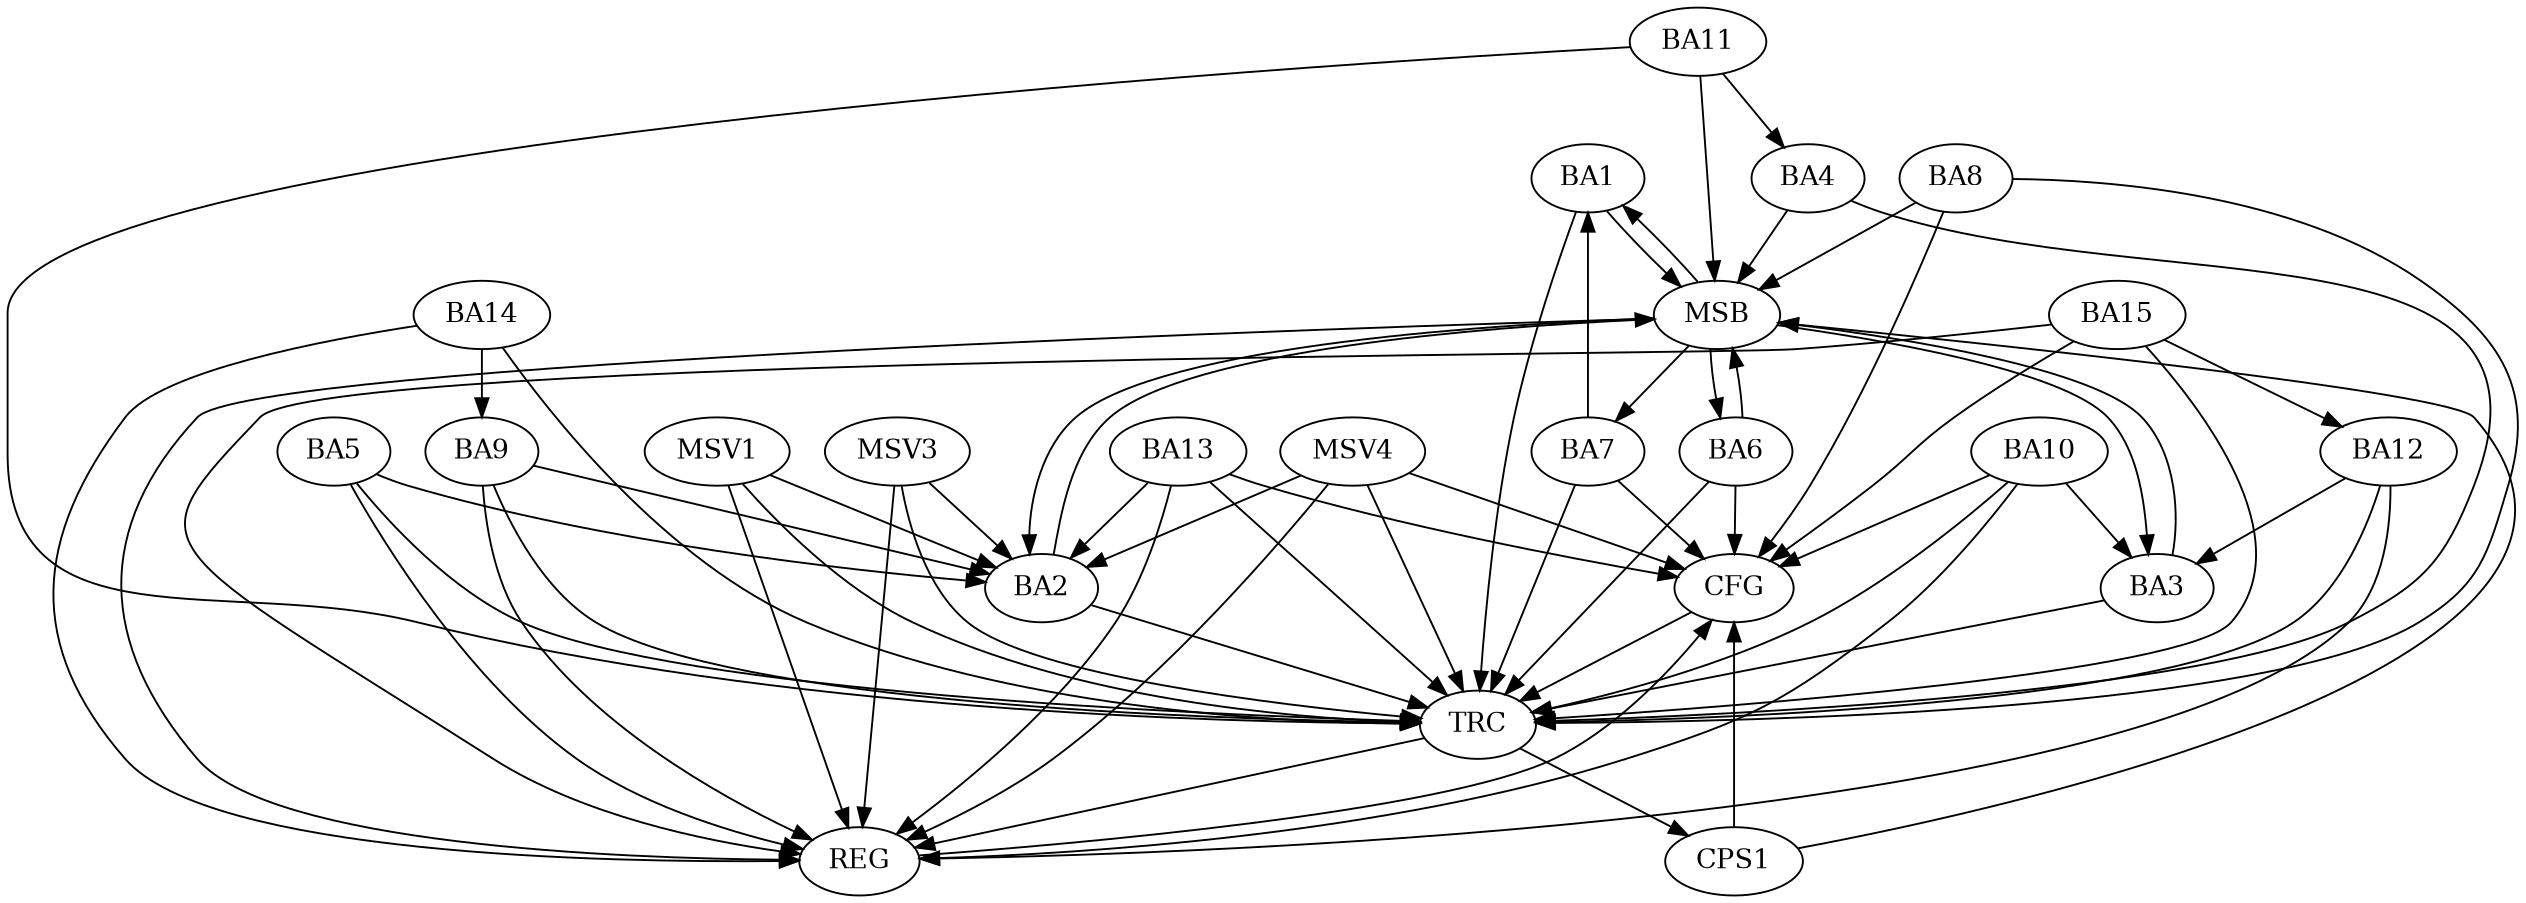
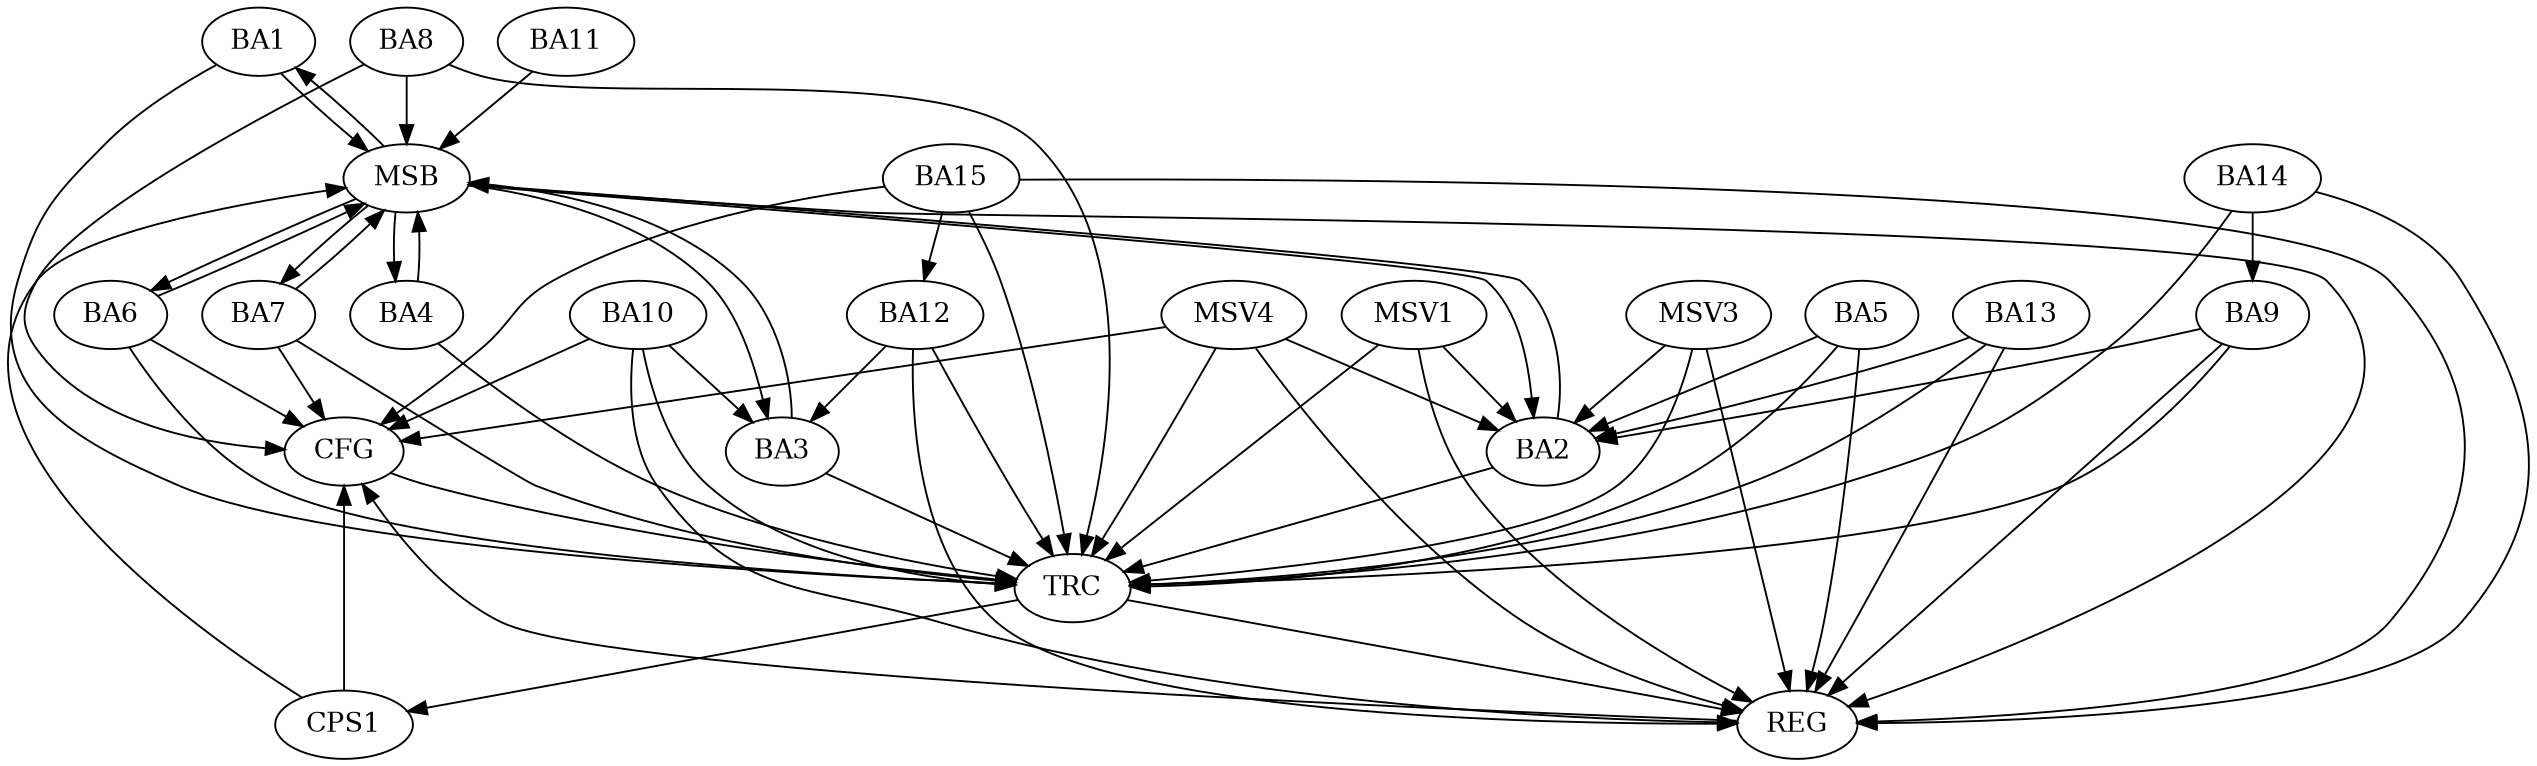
(1747, 103) -> (394, 237)
(22, 298) -> none
(1588, 338) -> (334, 257)
(1442, 531) -> none
